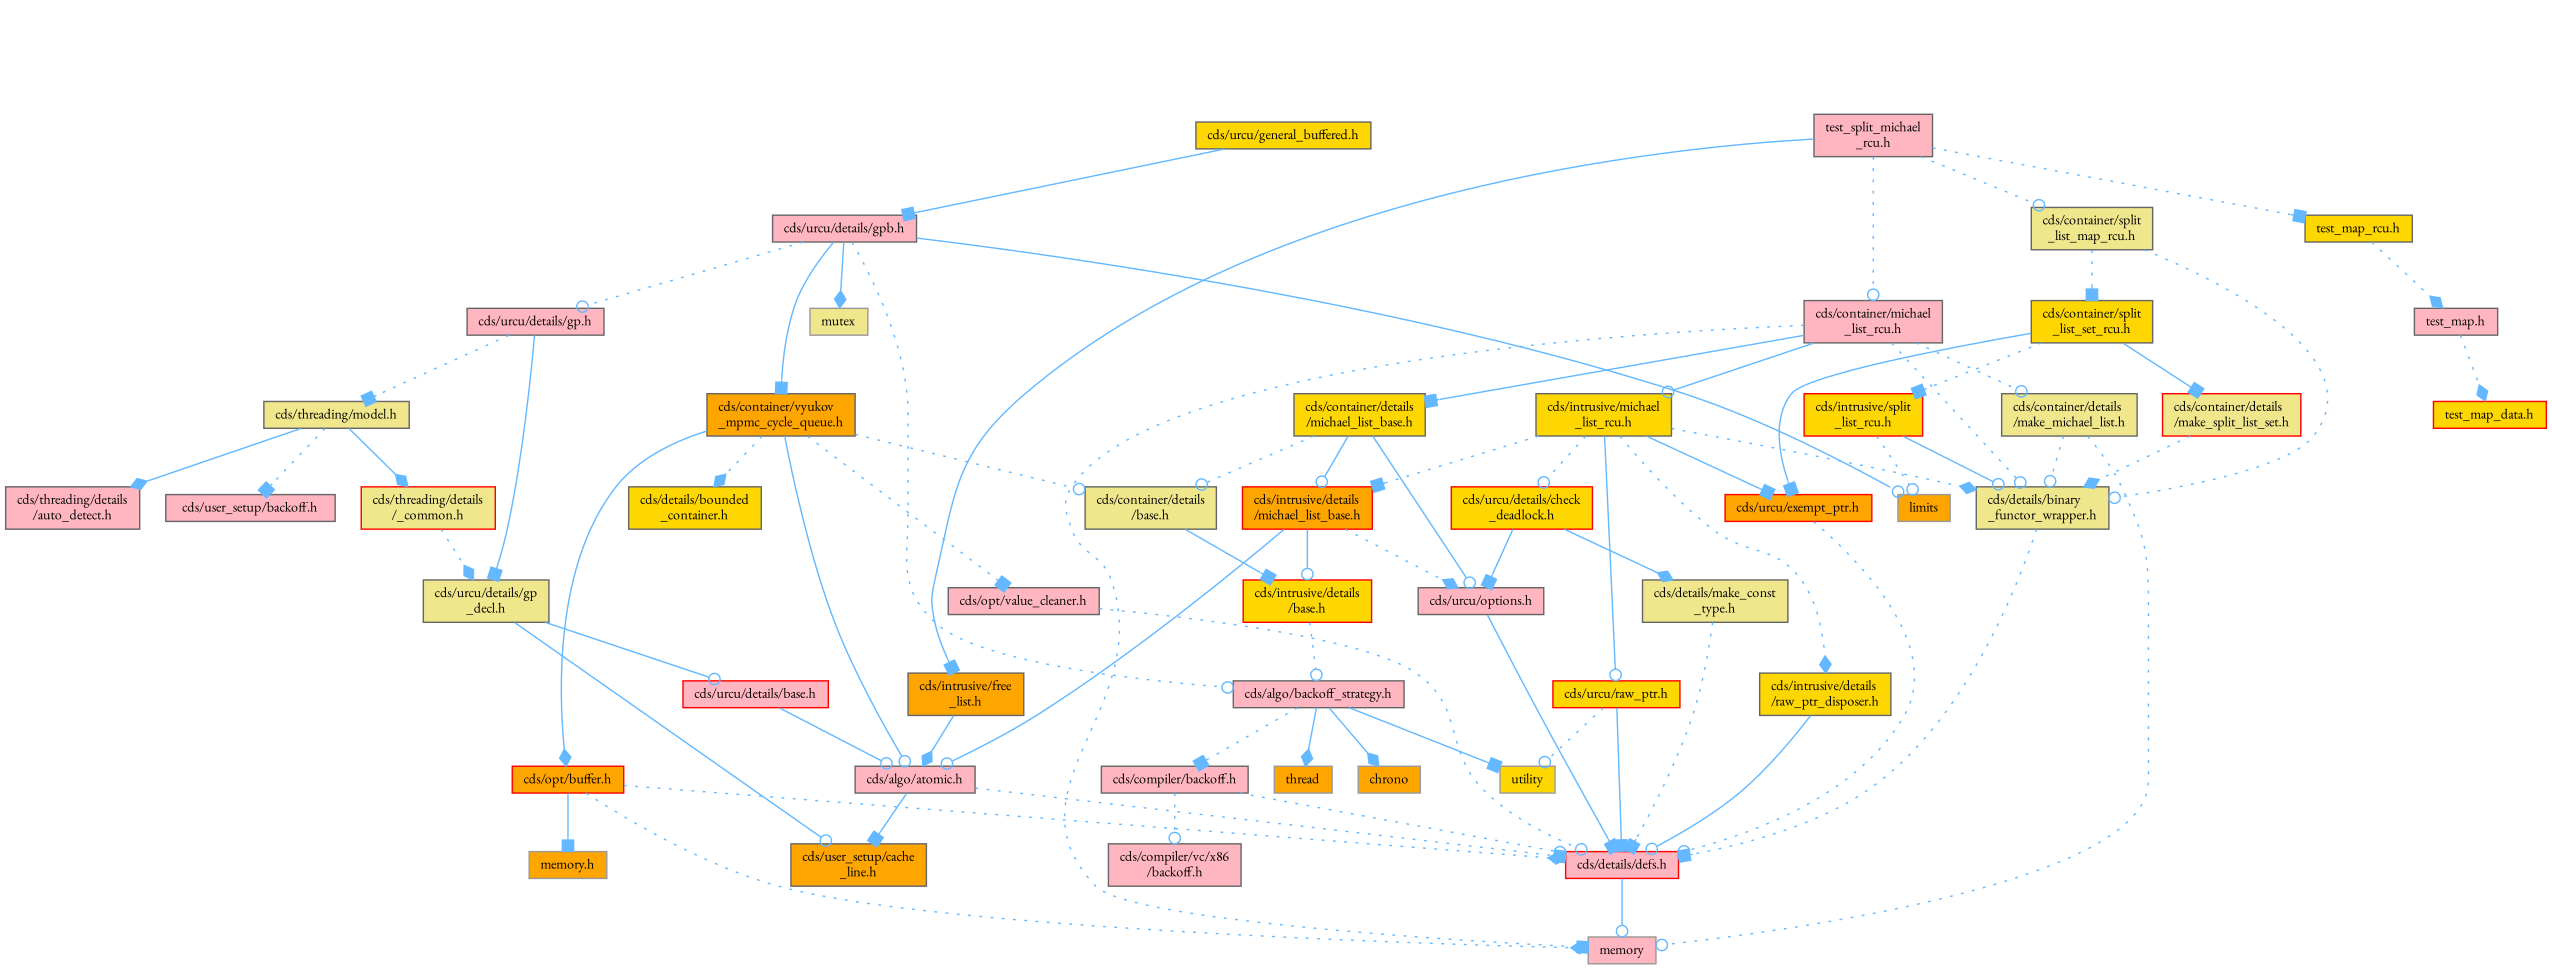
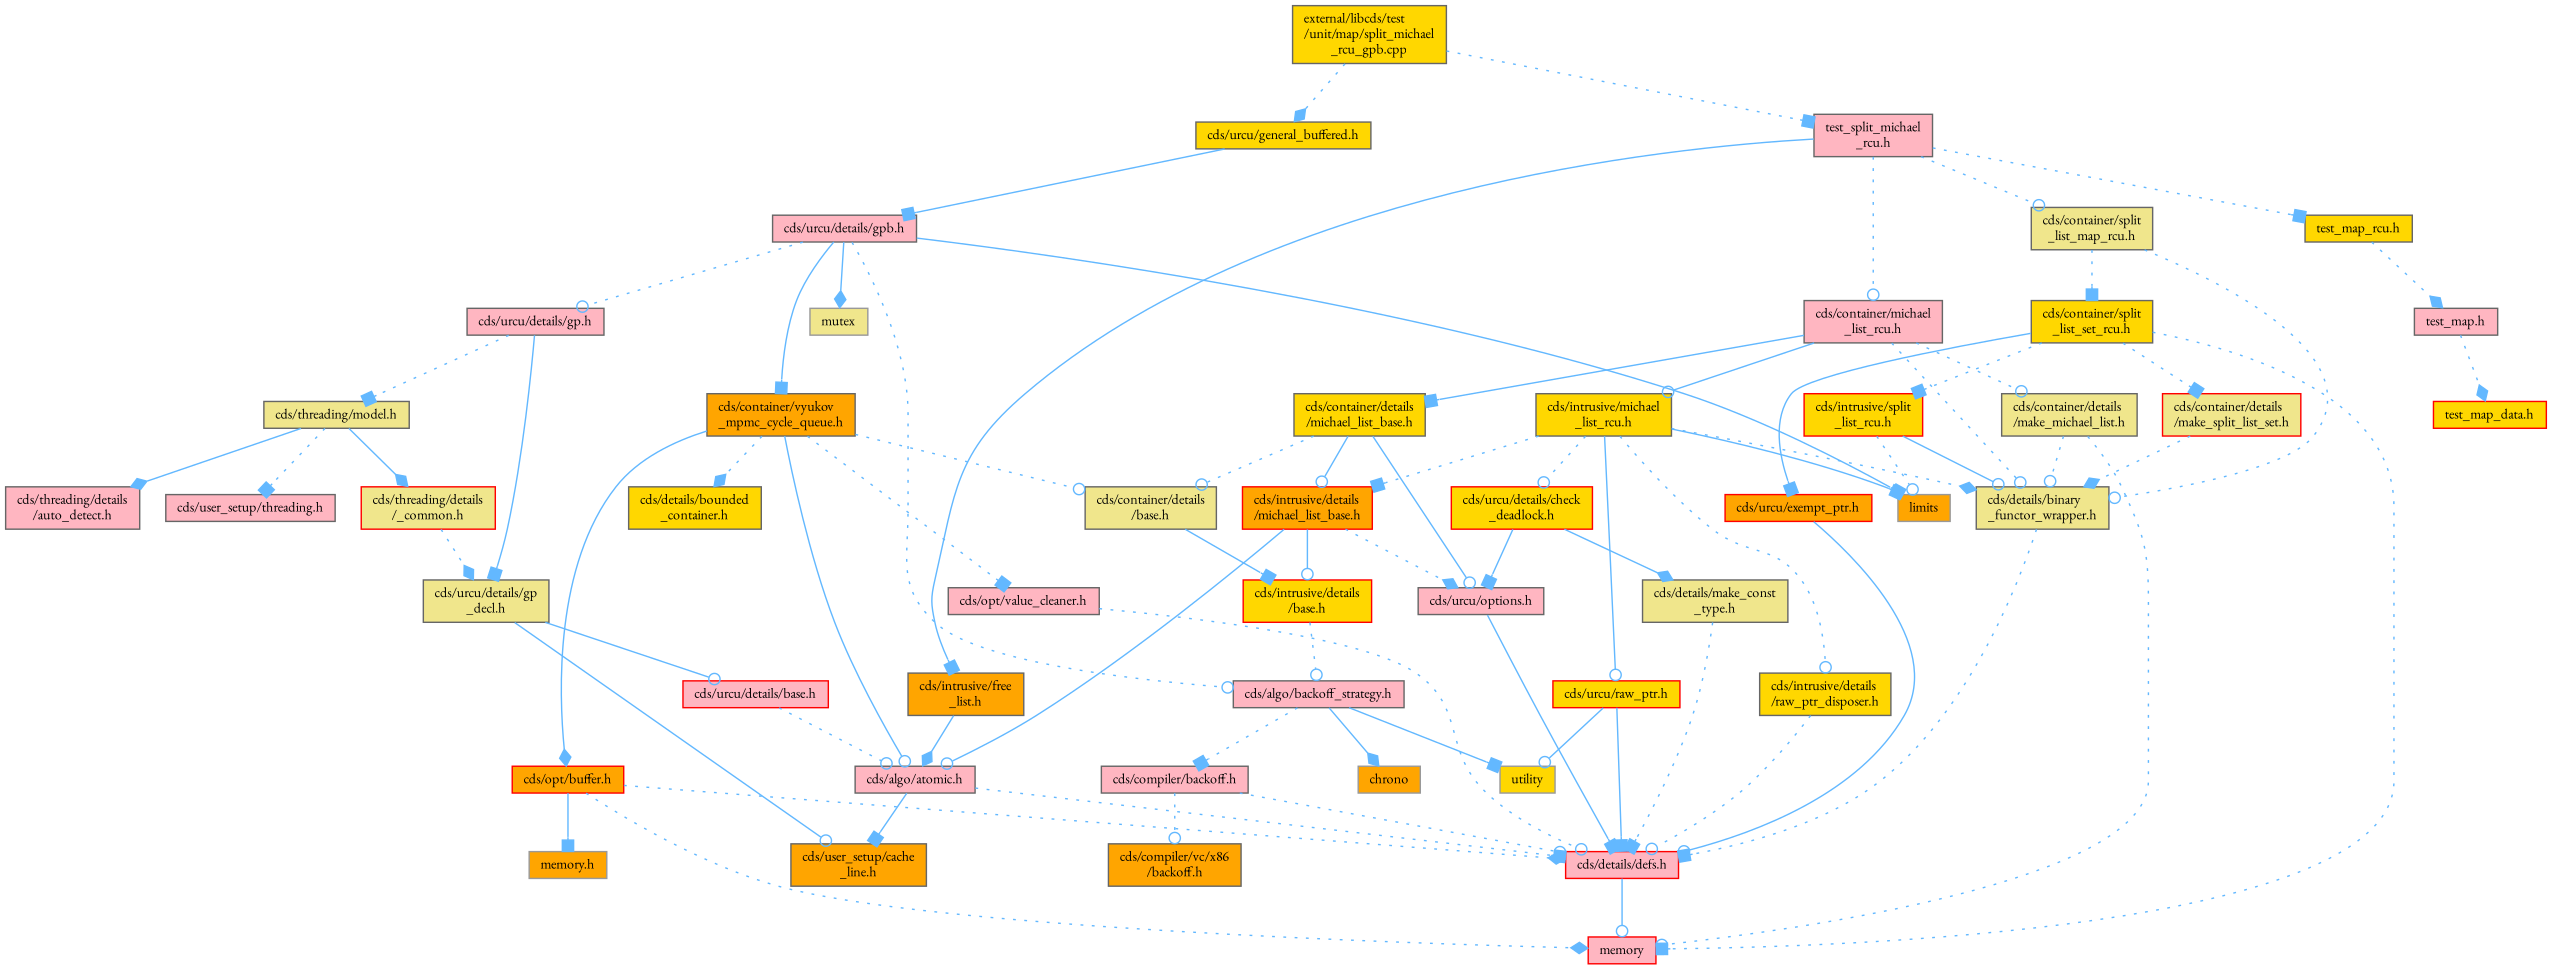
none -> (1369, 35)
(1415, 322) -> (1415, 322)
(2156, 364) -> (2156, 364)
(1703, 462) -> (1819, 465)
(250, 508) -> (250, 508)
(1738, 544) -> (1738, 544)
(1092, 555) -> (2341, 848)
(1896, 728) -> (1896, 728)
(1576, 733) -> (1576, 733)
(830, 734) -> (830, 734)
(1303, 780) -> none
(1742, 790) -> (1742, 790)
(1175, 865) -> (1175, 865)
(1622, 950) -> (1622, 950)
